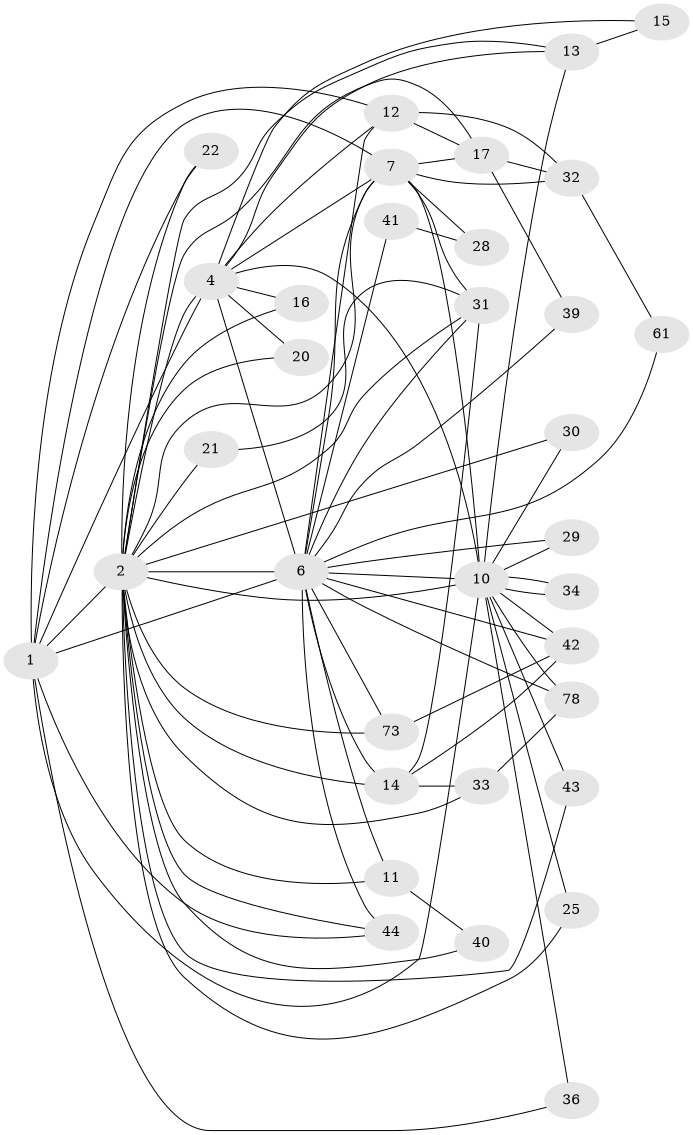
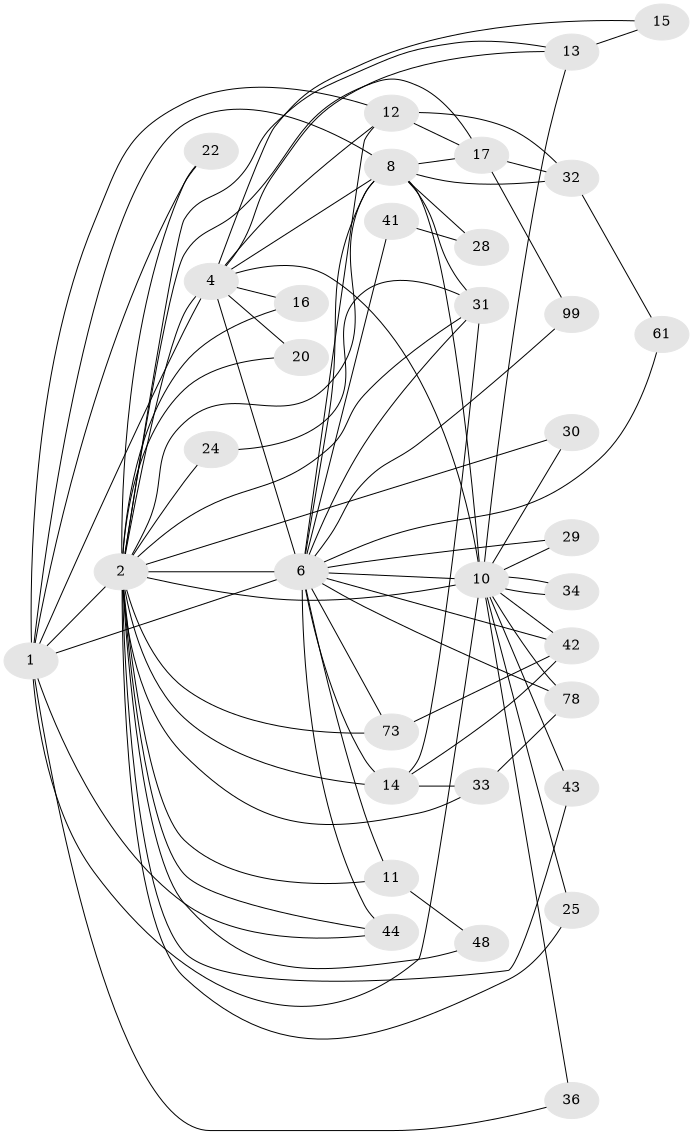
(392, 167) -> (392, 167)
(572, 314) -> (572, 314)
(211, 450) -> (211, 450)
(482, 943) -> (482, 943)
